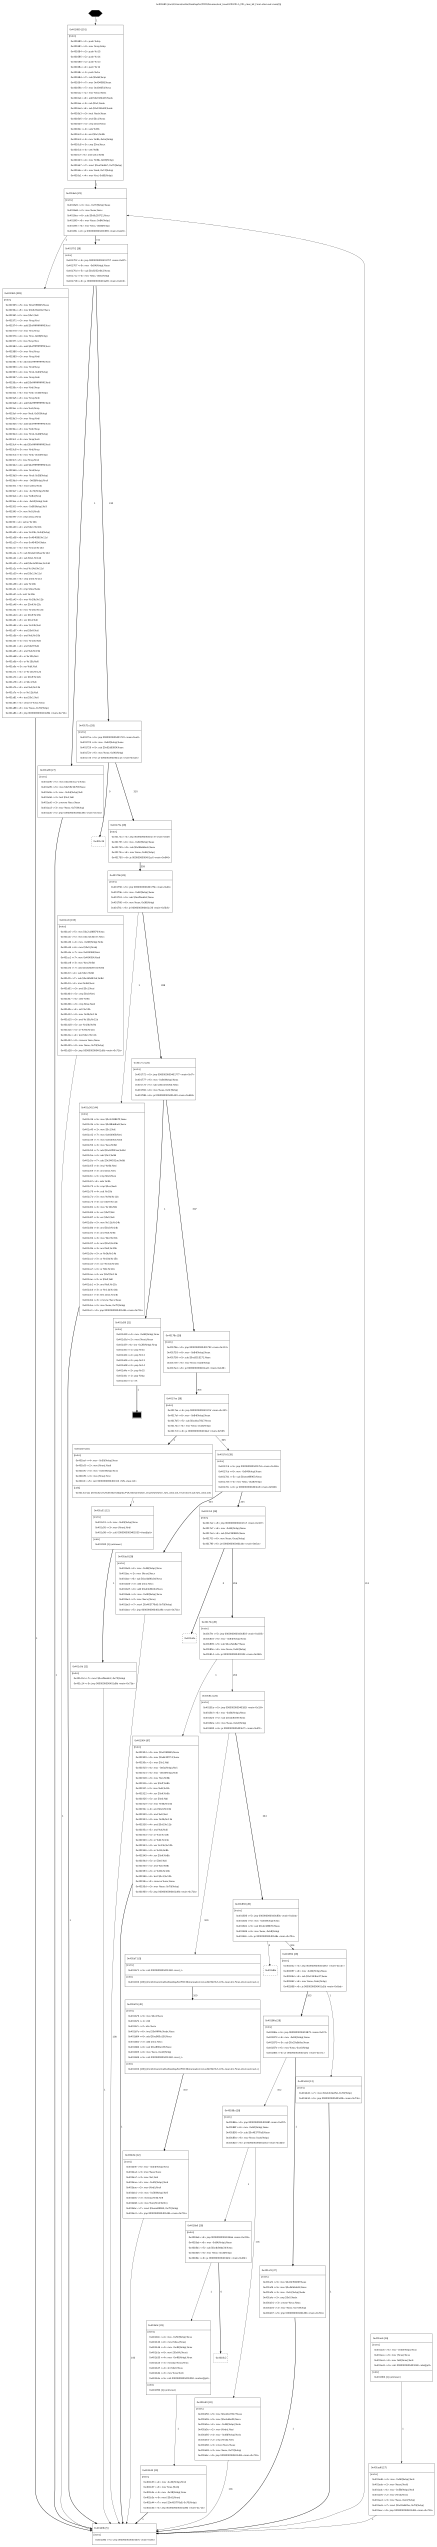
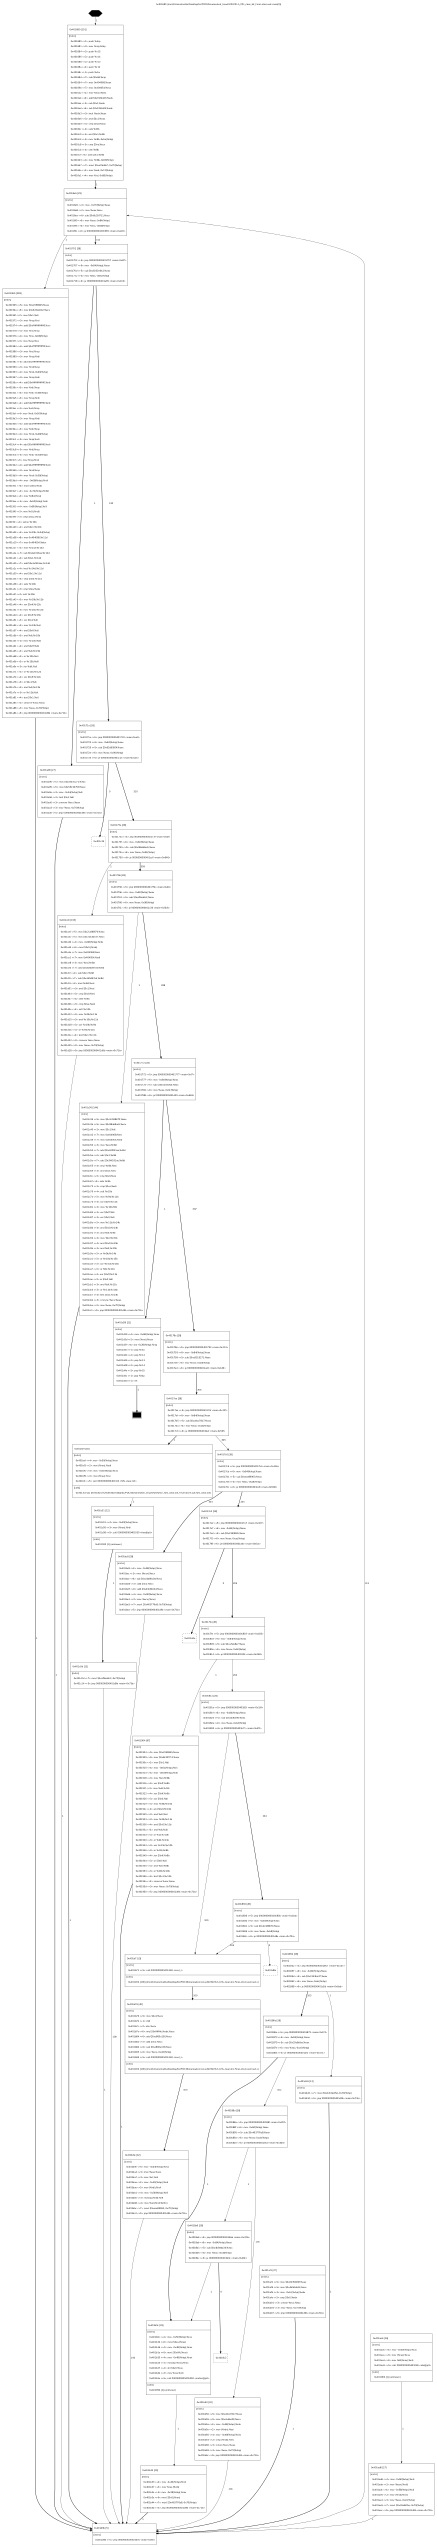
none -> (99, 887)
(289, 1945) -> (227, 1947)
(294, 2161) -> (205, 2178)
